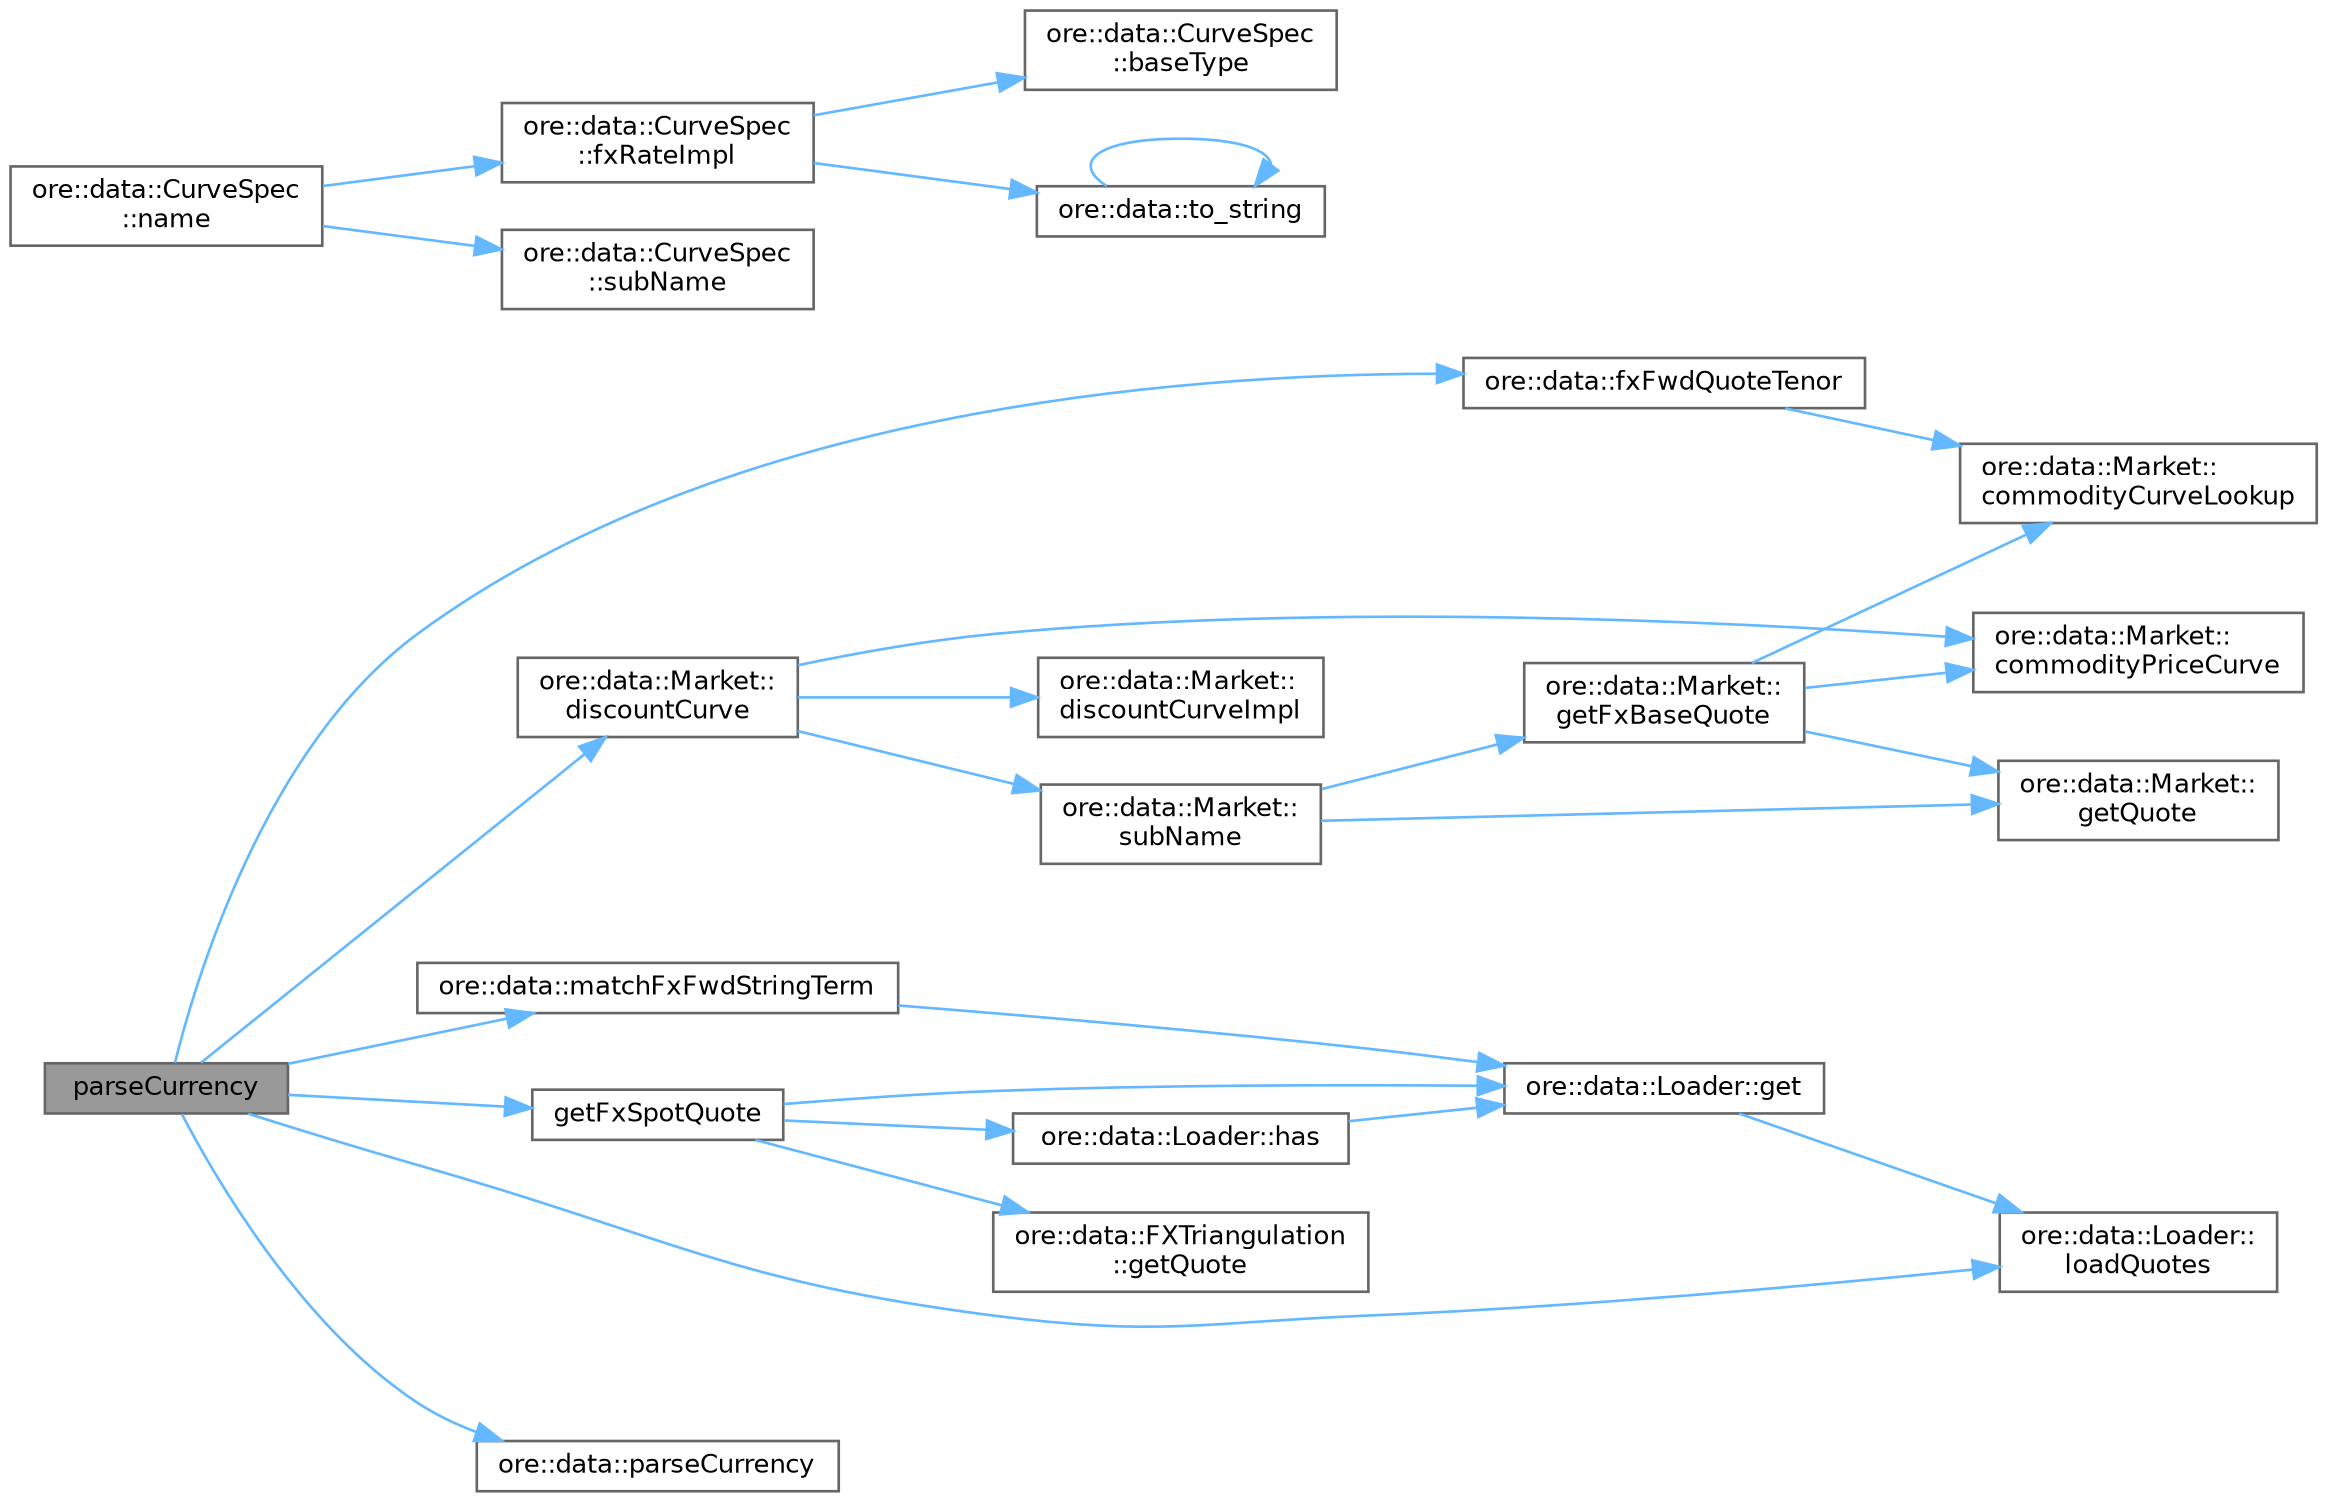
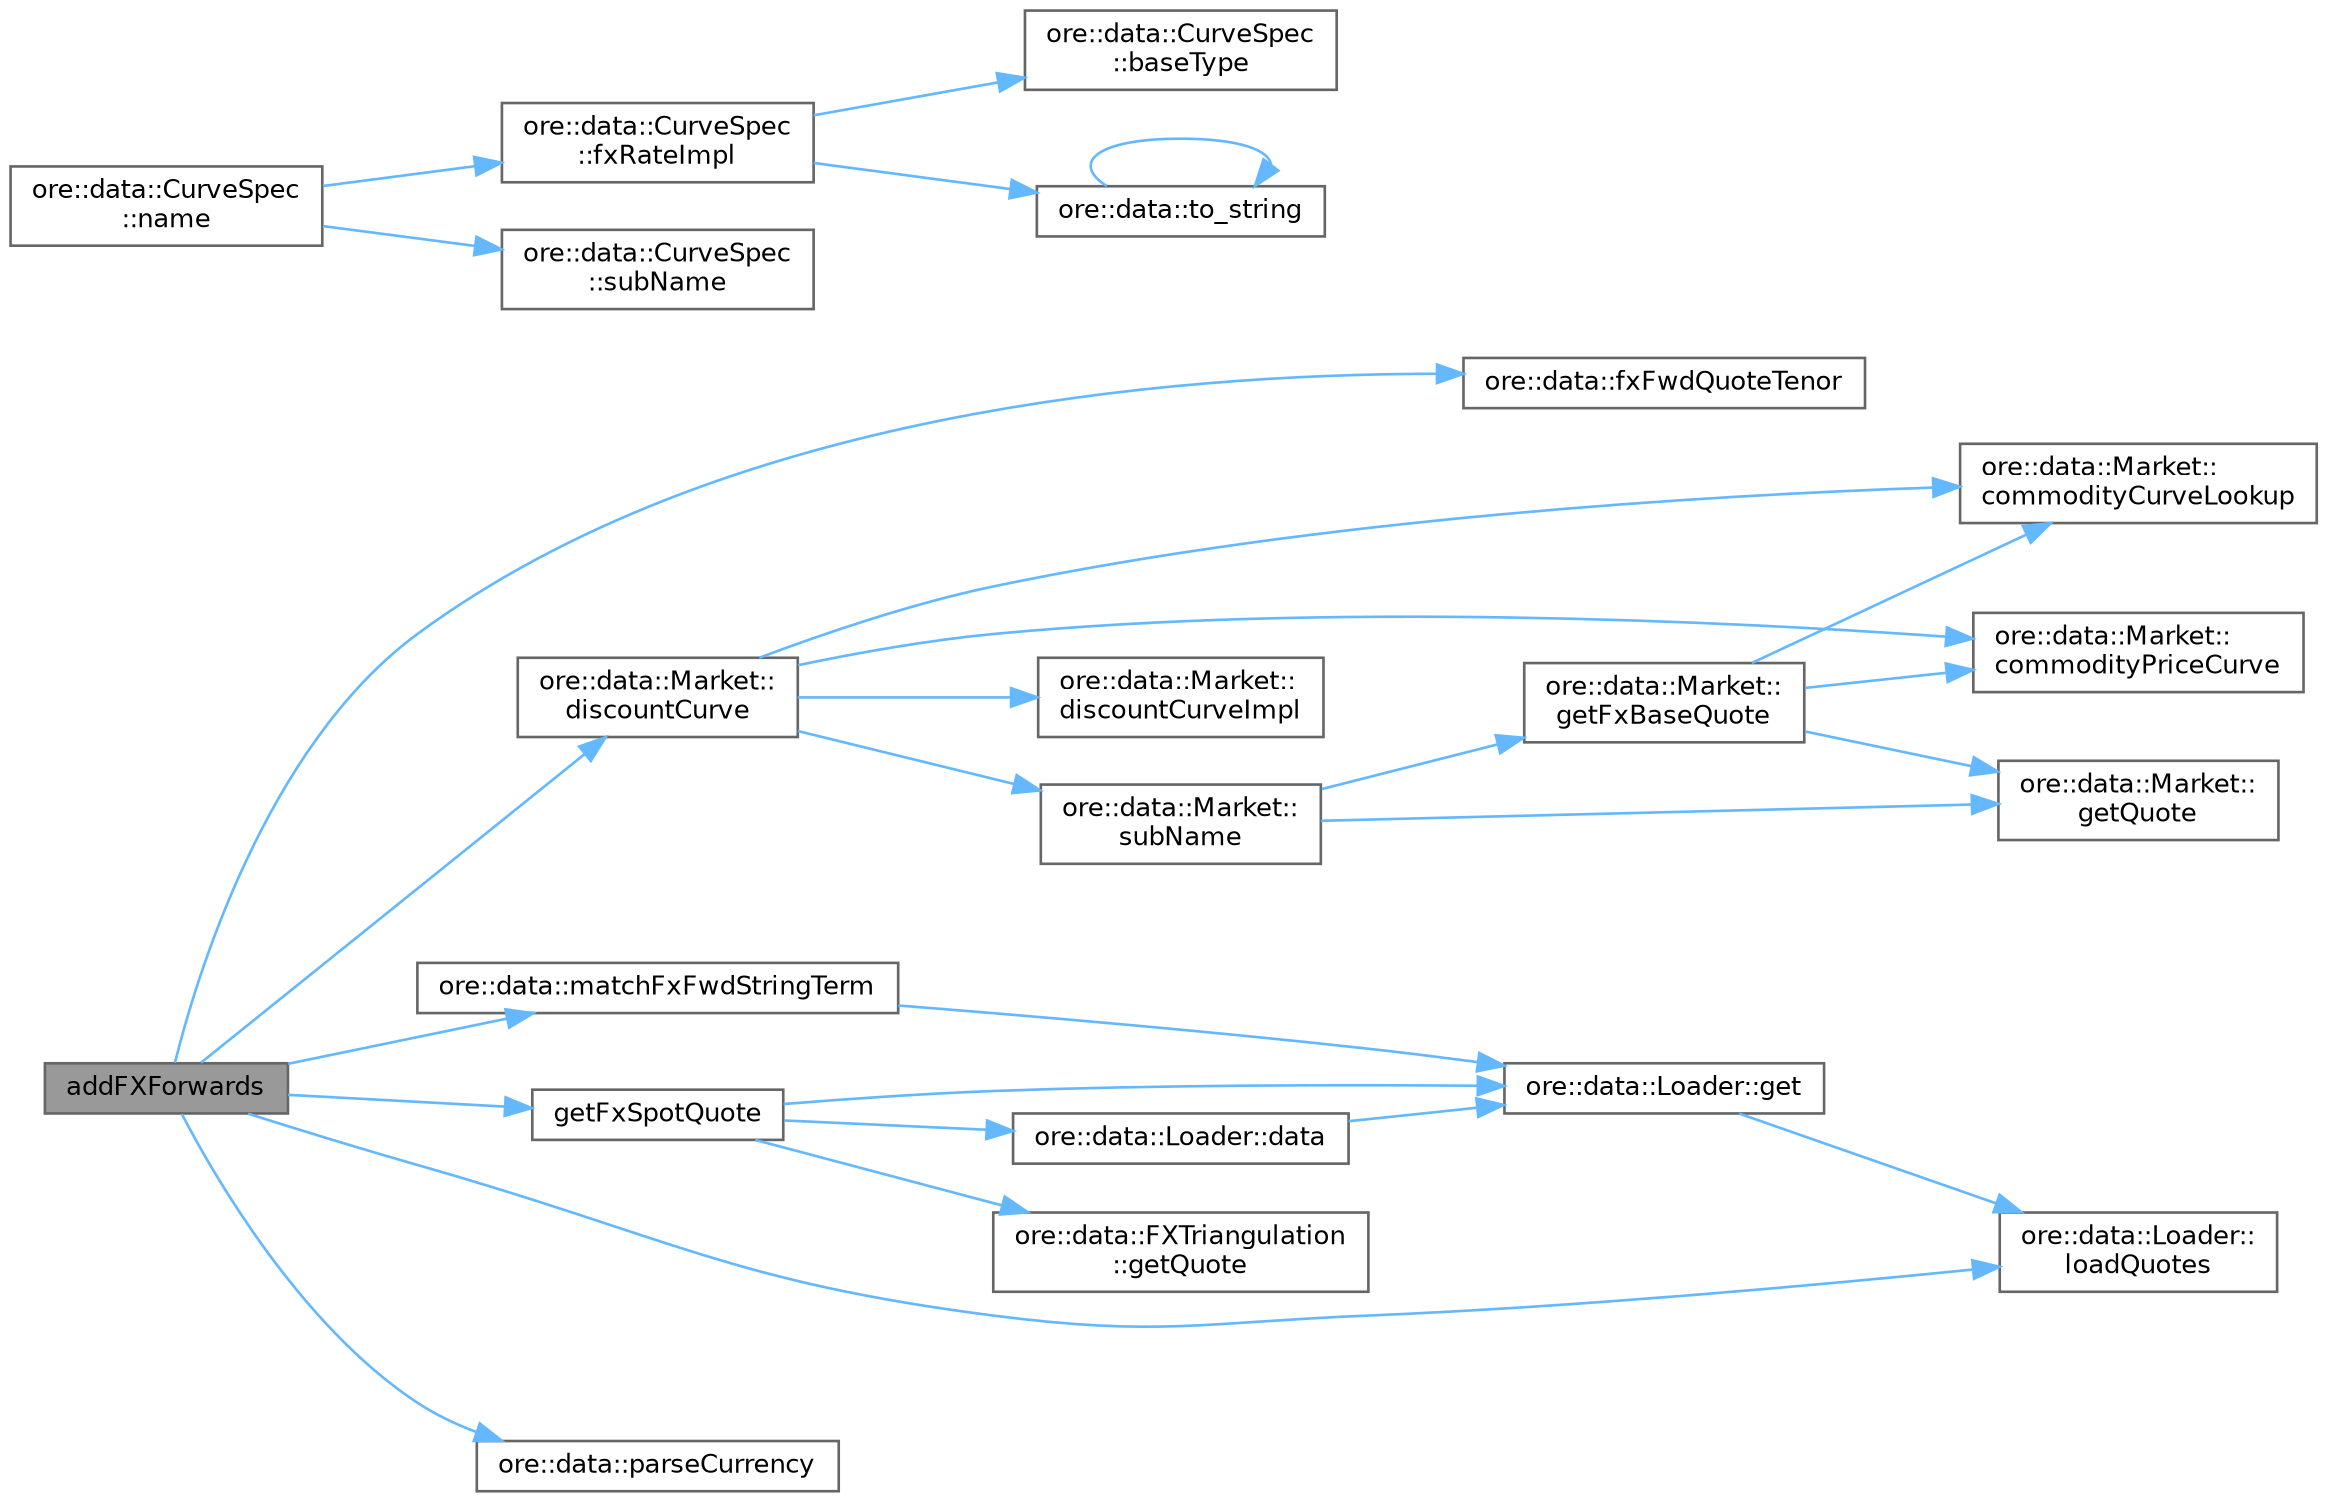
(1859, 424) -> (1339, 532)
(166, 1088) -> (166, 1088)
(1181, 1139) -> (1181, 1139)
